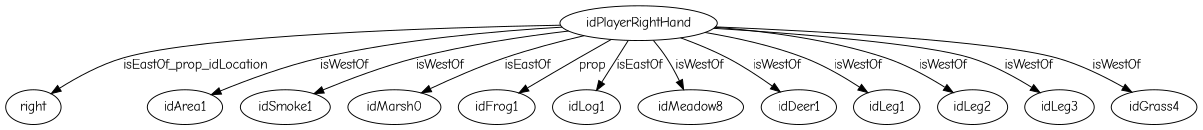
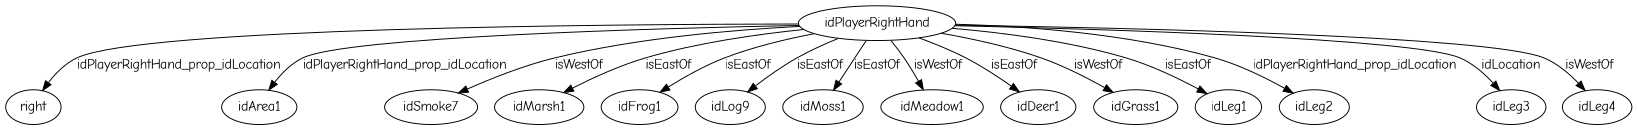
(196, 65) -> (179, 65)
(344, 65) -> (405, 65)
(592, 65) -> (748, 65)
(777, 65) -> (1014, 65)
(858, 65) -> (1188, 65)
(943, 65) -> (1354, 65)
(1029, 65) -> (1511, 65)
(285, 107) -> (431, 107)
(394, 107) -> (539, 107)
(587, 107) -> (730, 107)
(691, 107) -> (932, 107)
none -> (823, 107)
none -> (1136, 107)
(1154, 107) -> (1597, 107)
